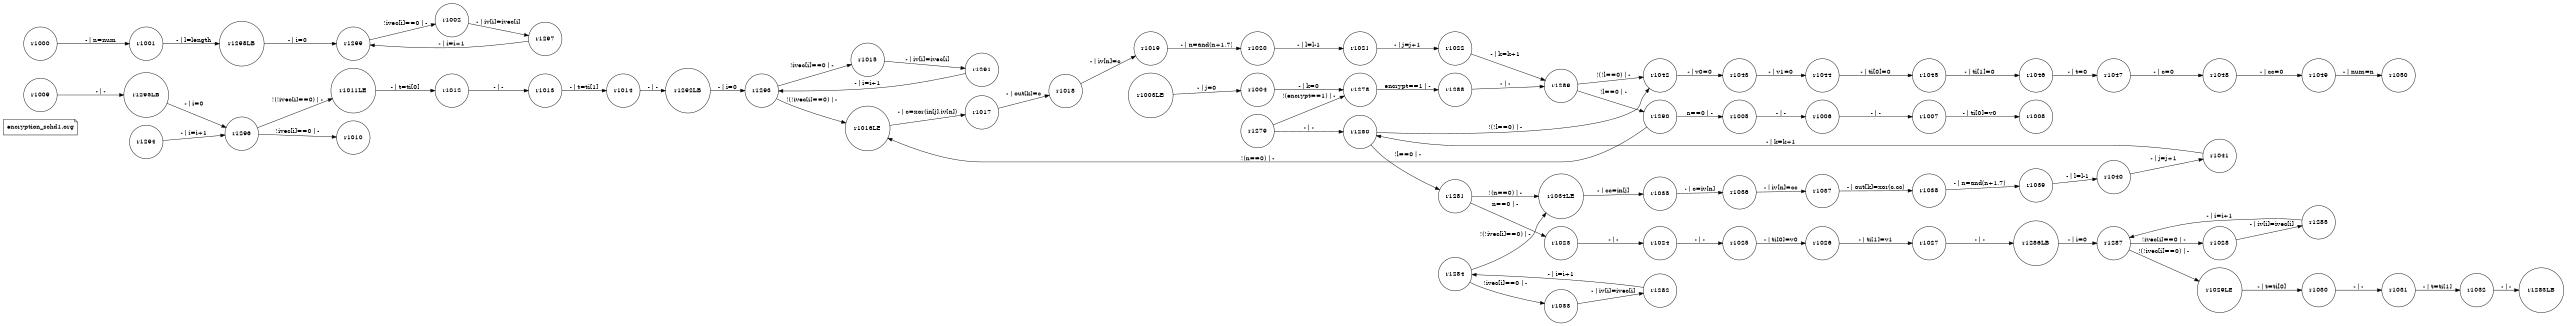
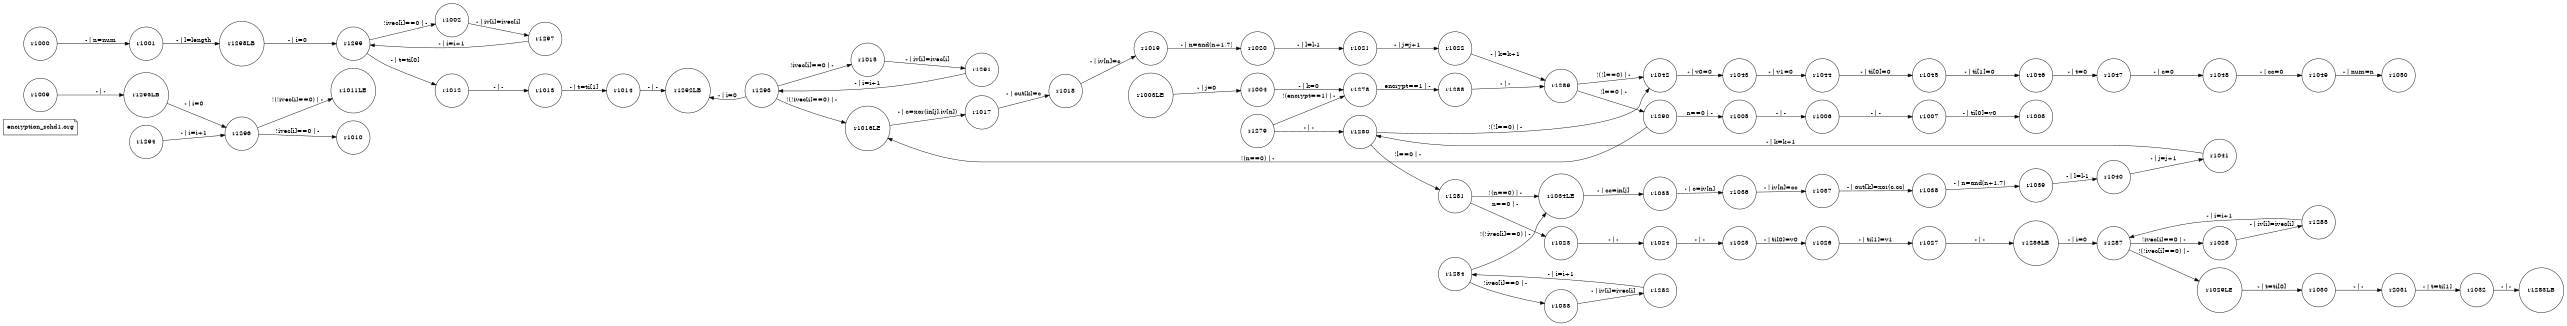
(403, 91) -> (398, 70)
(725, 91) -> (730, 100)
(2399, 290) -> (2399, 290)
